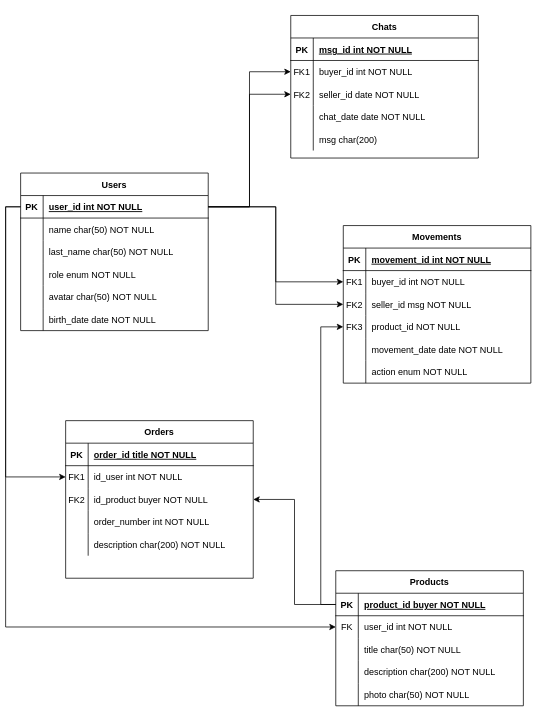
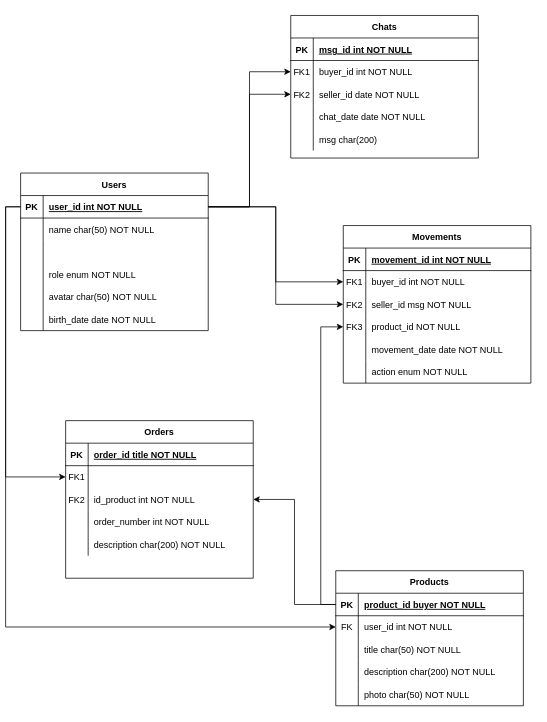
(126, 252) -> none
(171, 477) -> none
(152, 500) -> (146, 500)
